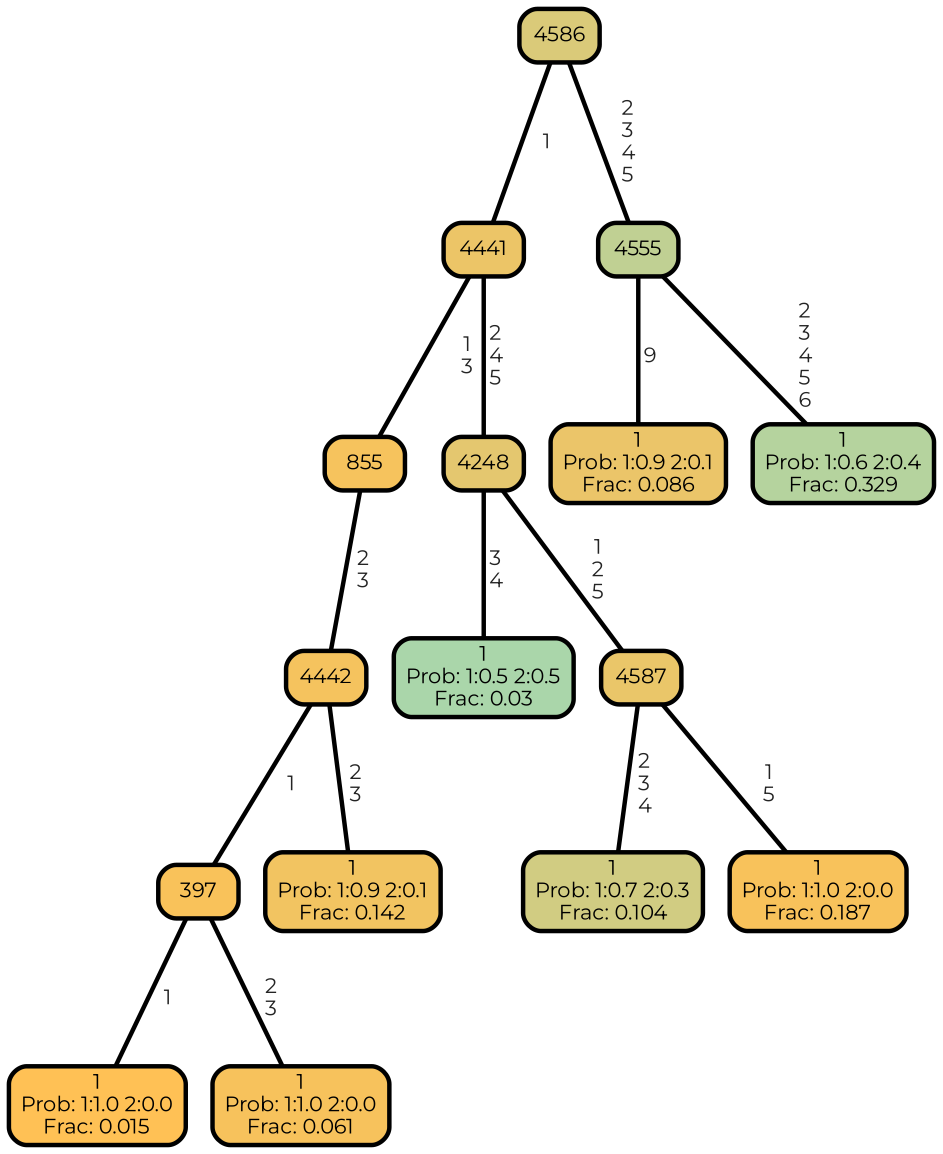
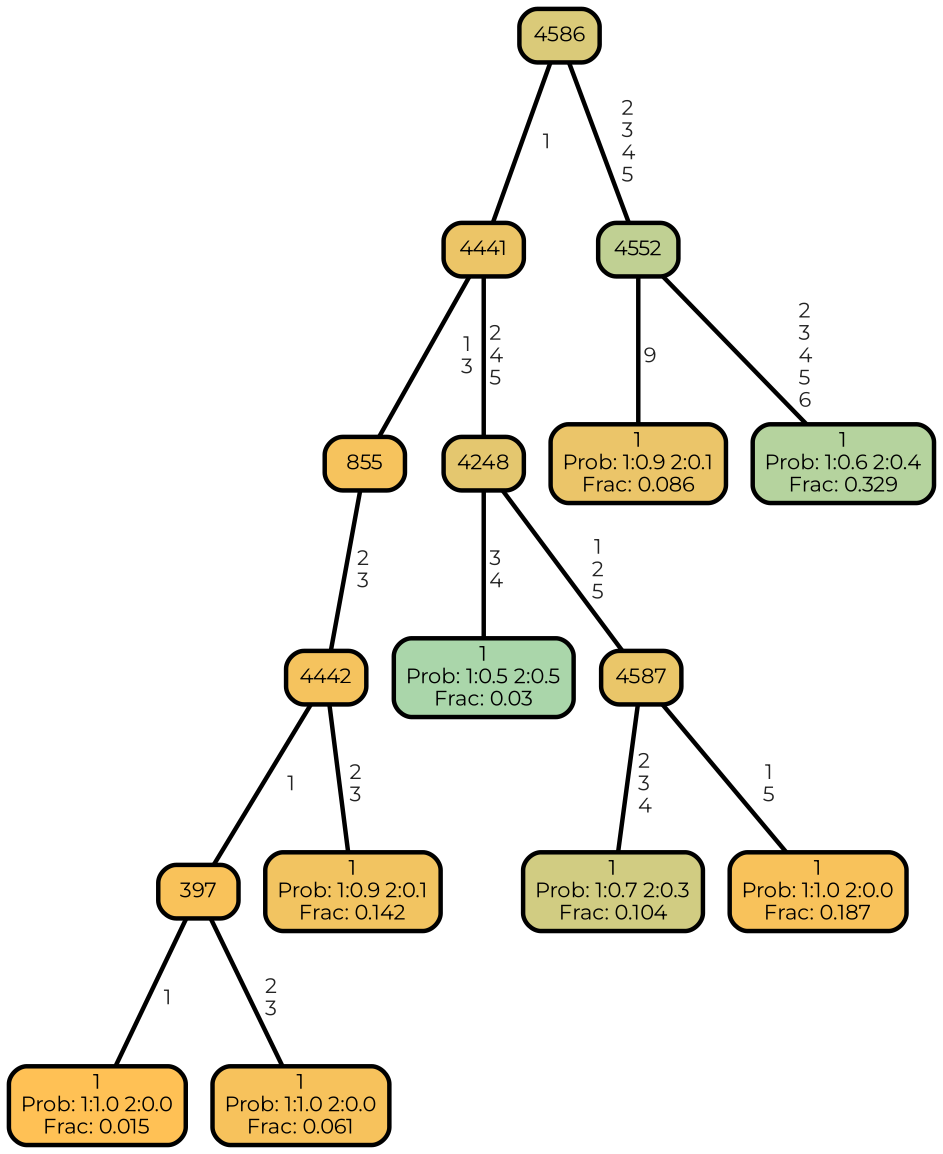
(638, 250) -> (638, 250)
